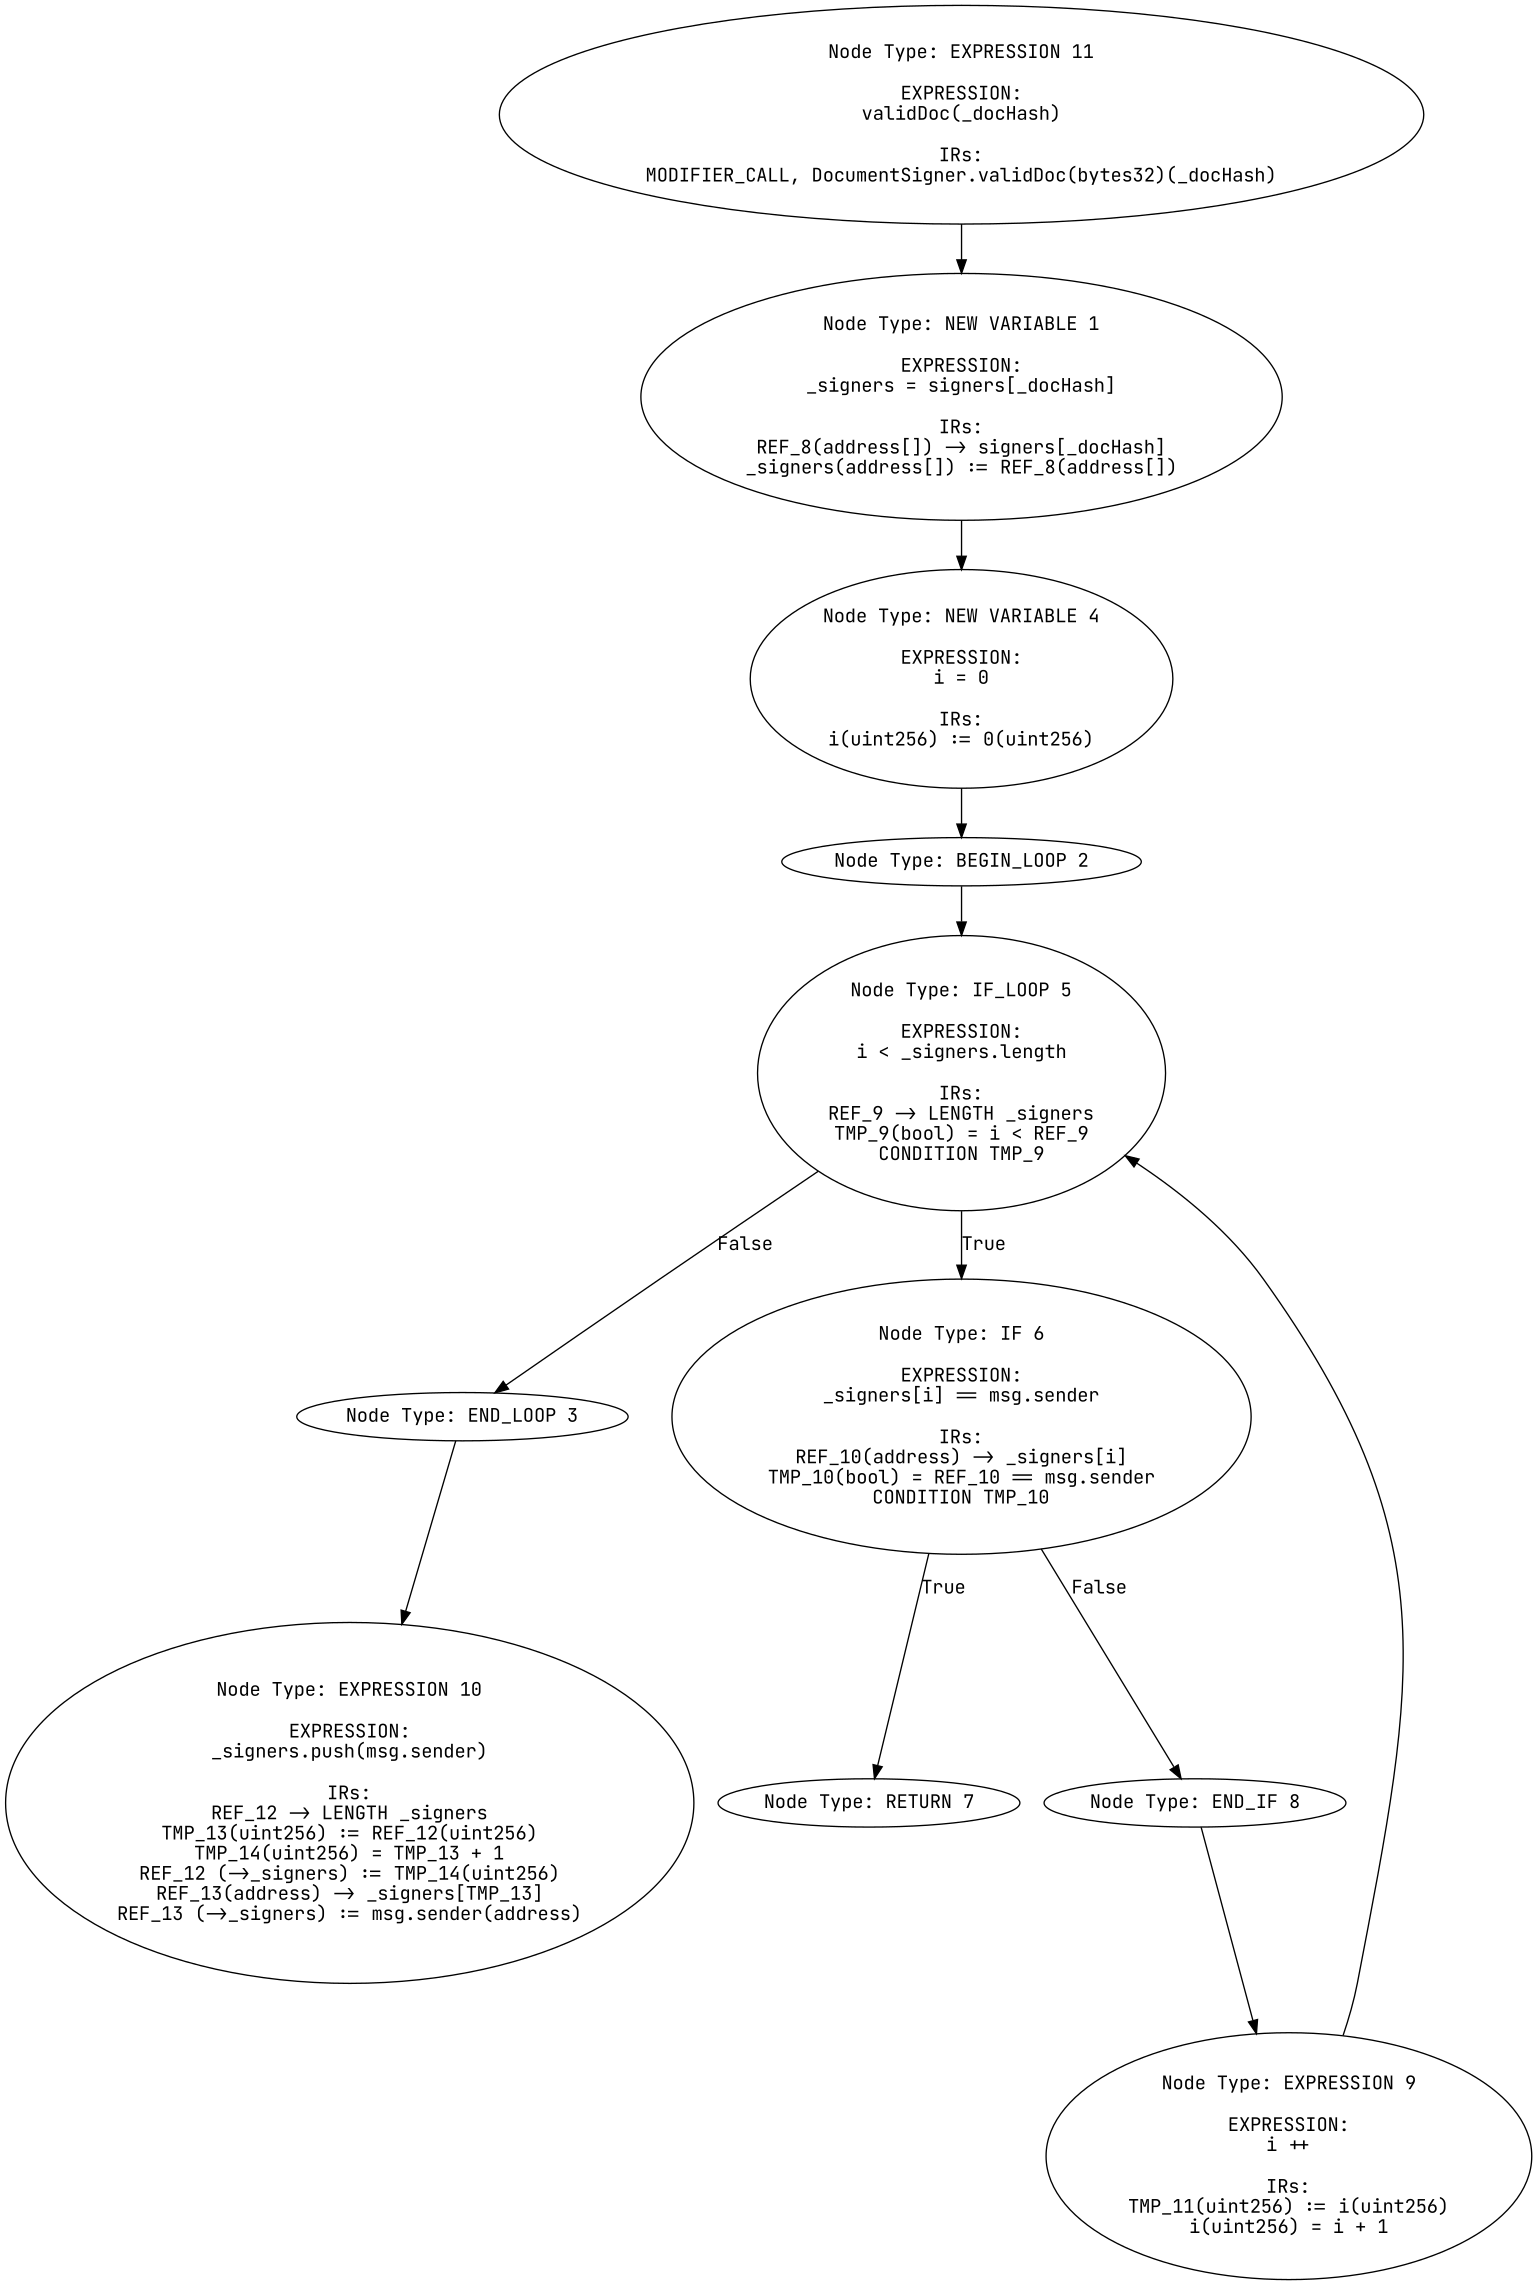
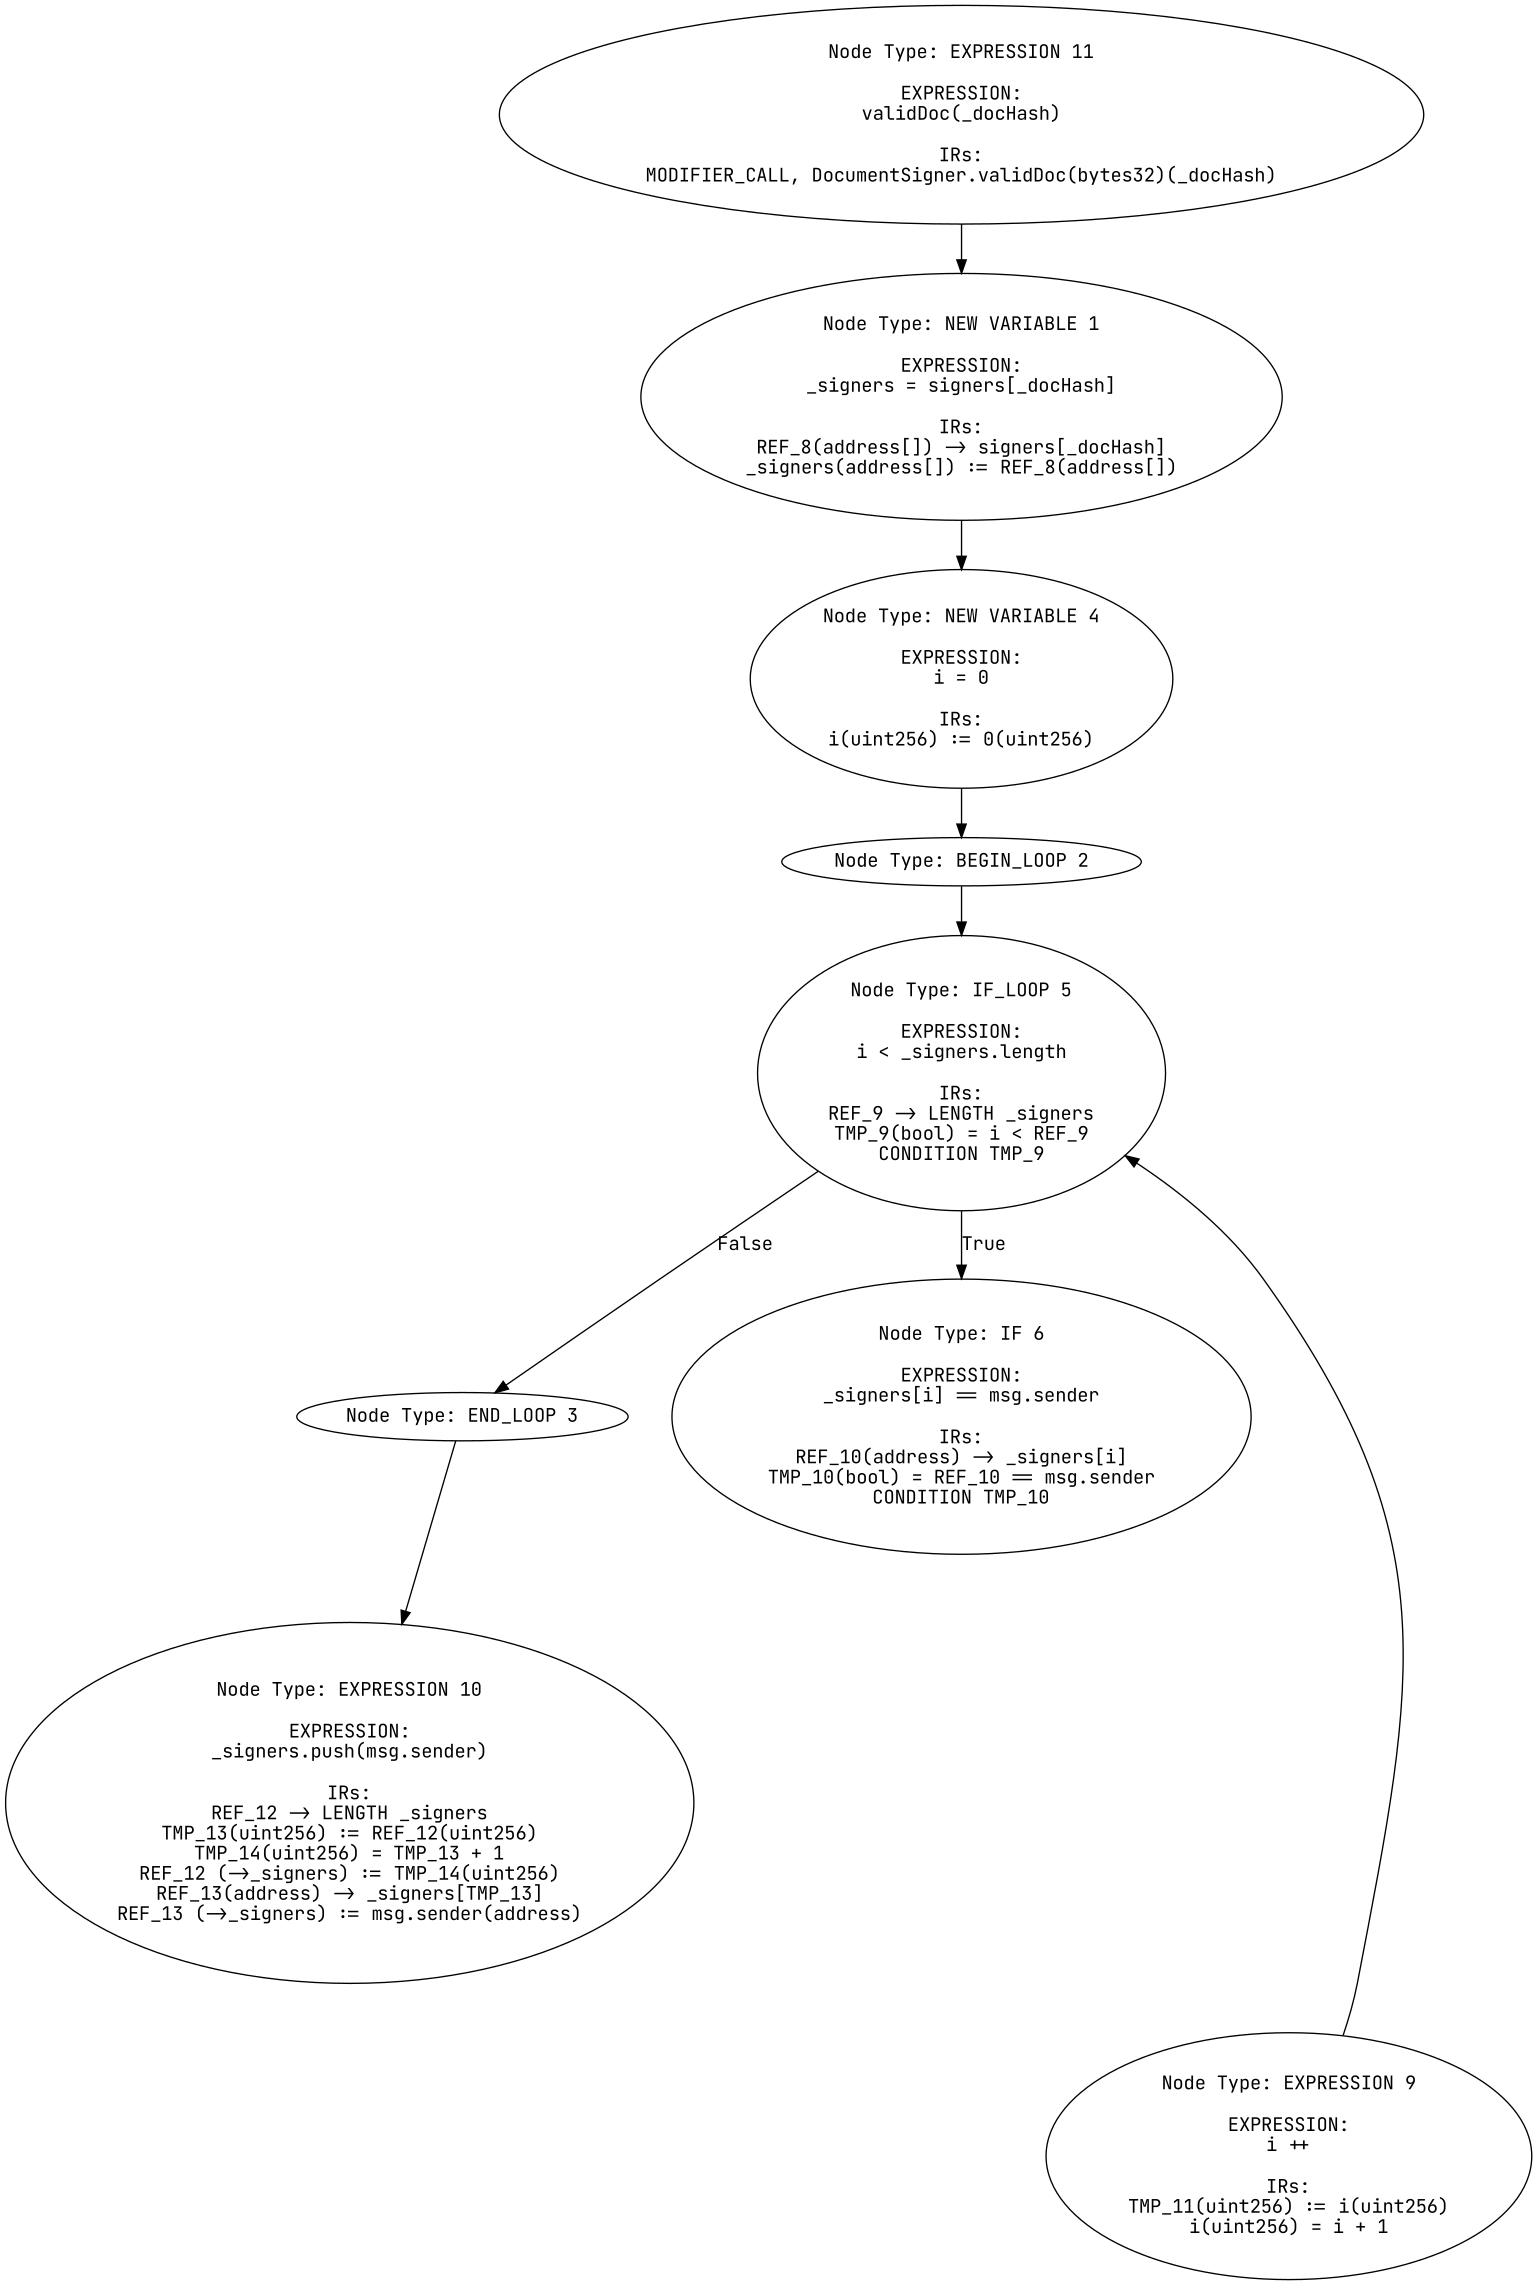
(869, 1803) -> none
(1195, 1803) -> none
